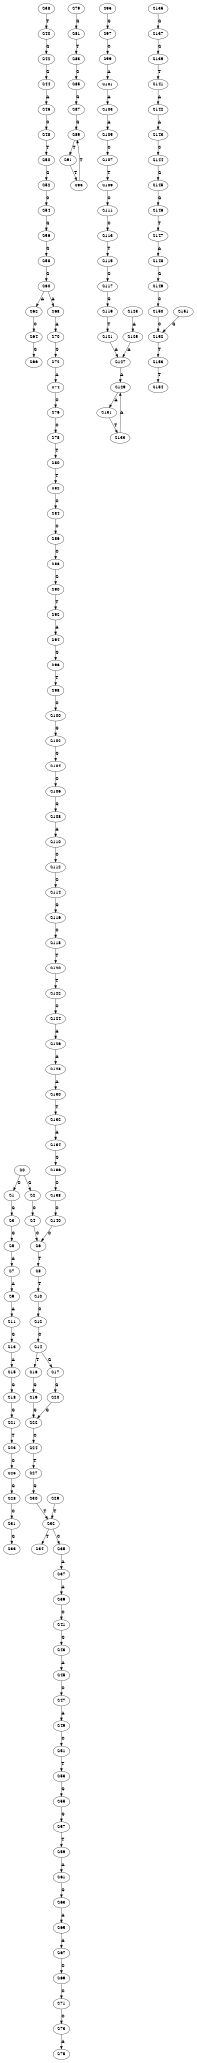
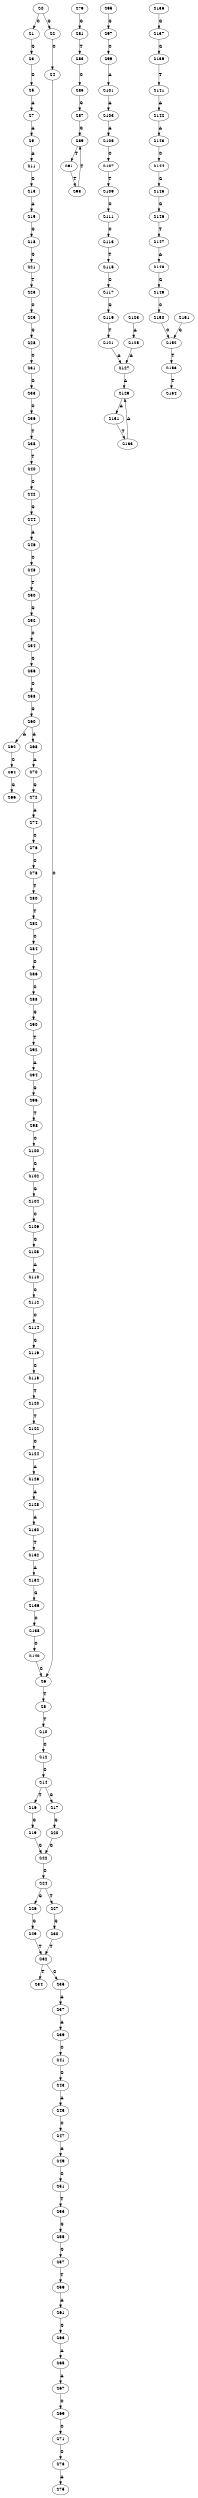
none -> (32, 419)
none -> (33, 1909)
